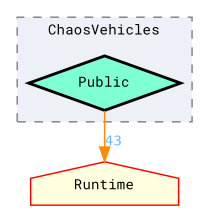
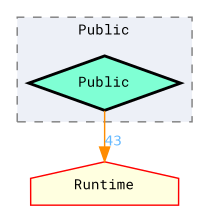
(105, 31) -> (105, 31)
